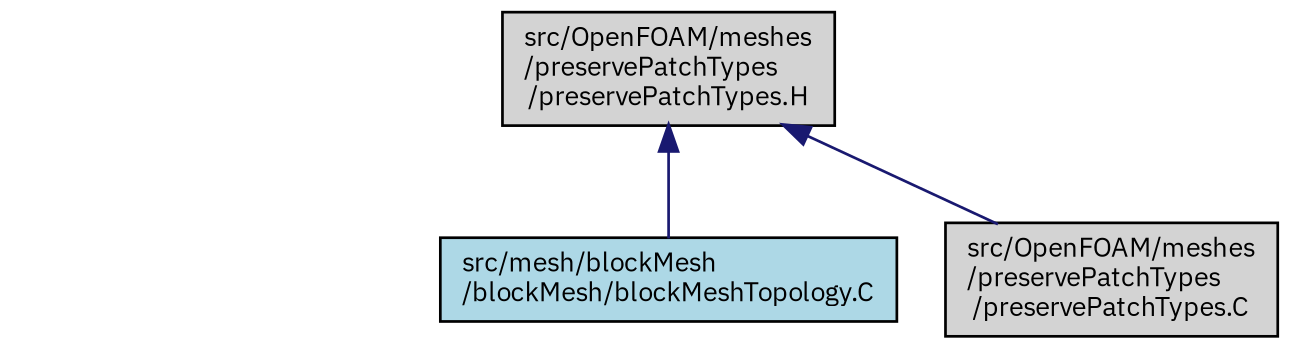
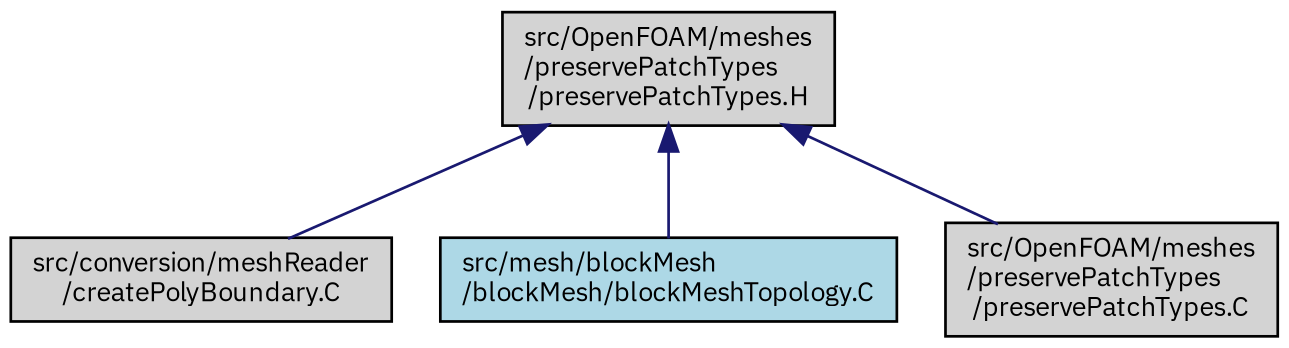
none -> (201, 280)
